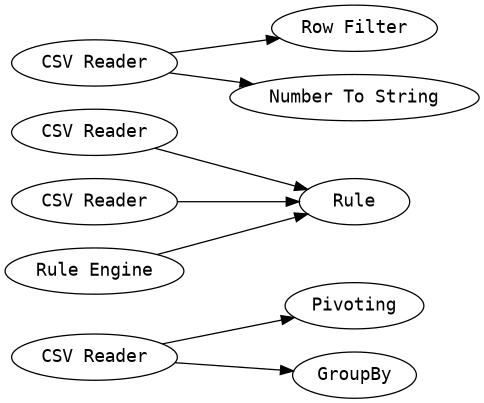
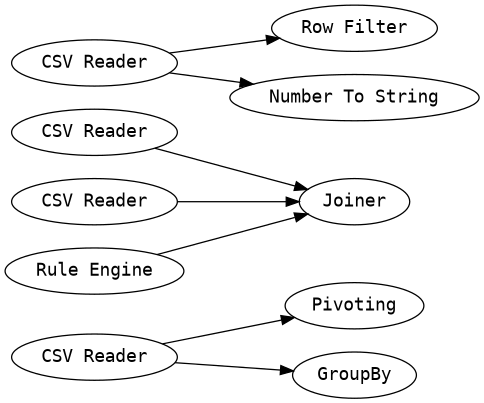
(354, 202) -> (354, 202)
